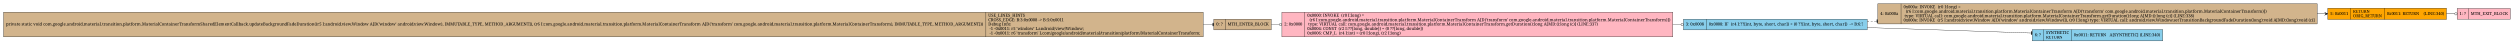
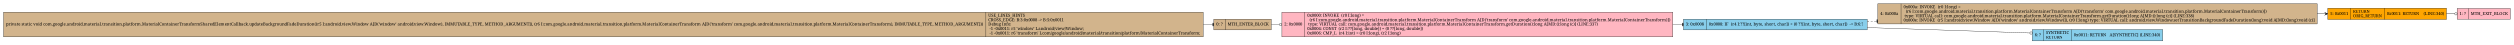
(1677, 25) -> (1677, 25)
(1949, 30) -> (1948, 30)
